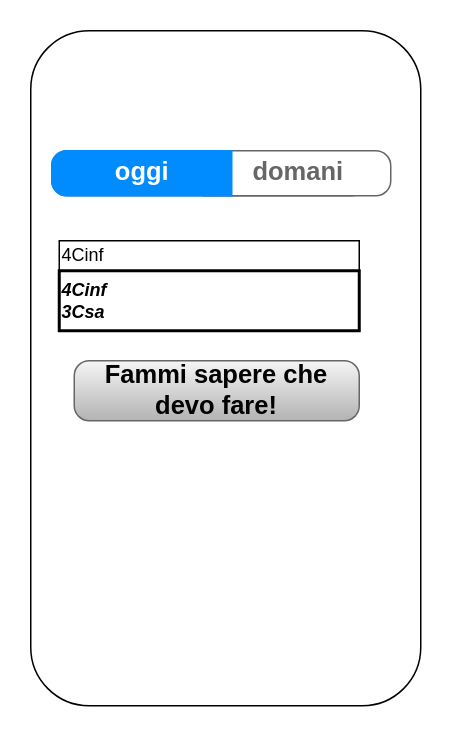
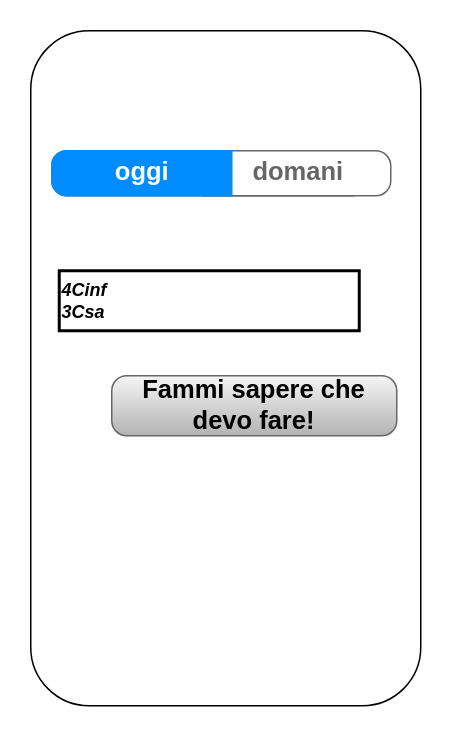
(209, 256) -> none
(217, 391) -> (254, 406)
